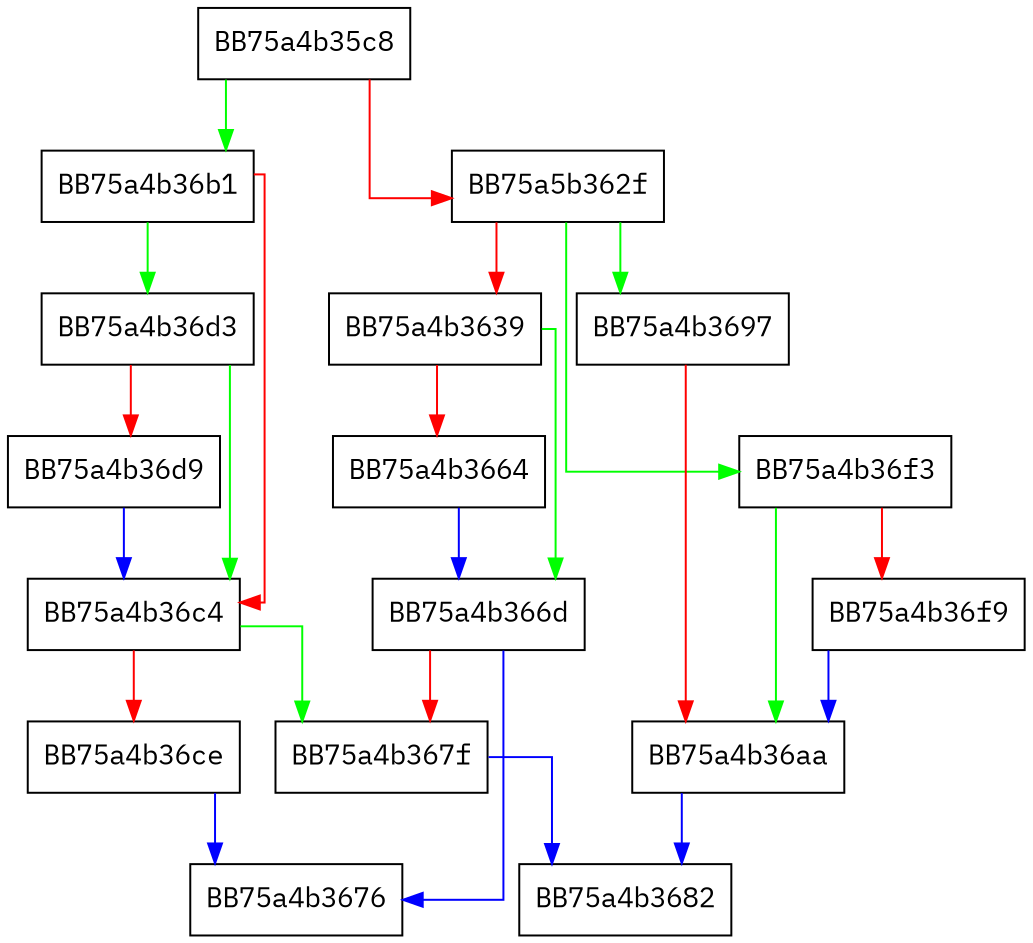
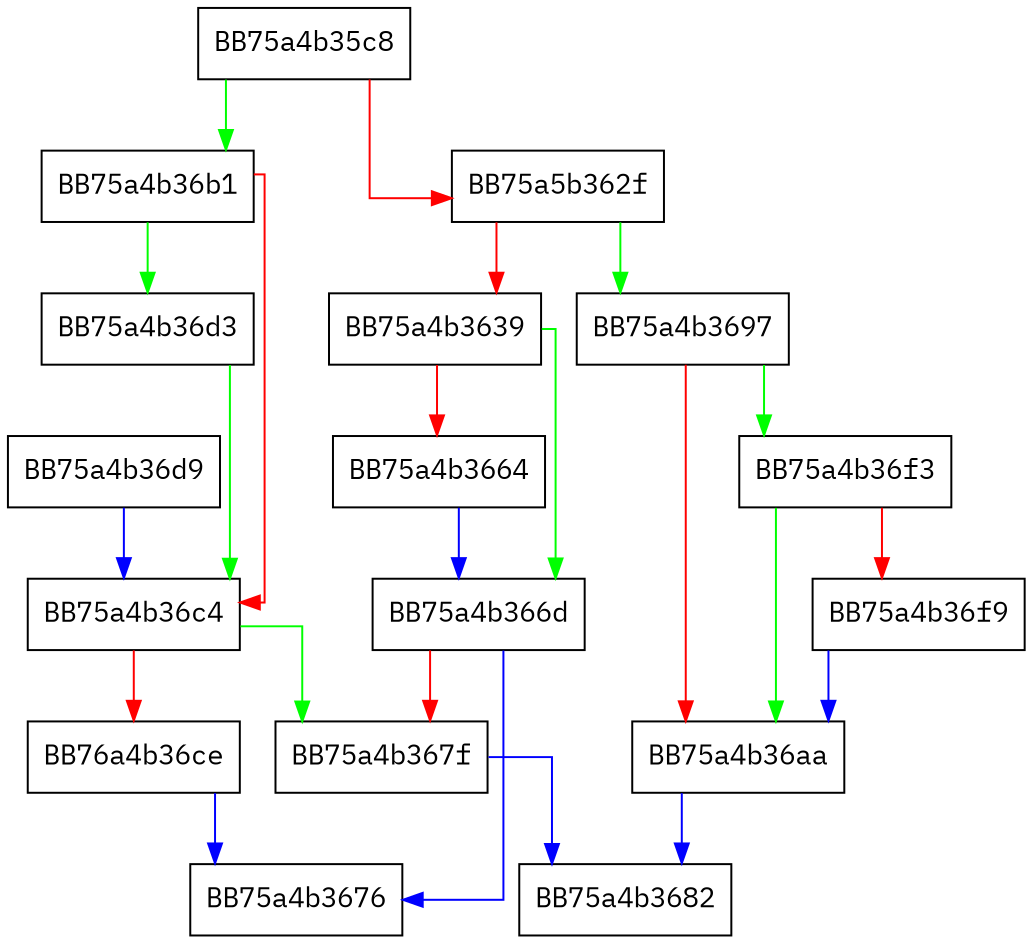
(131, 390) -> none
(568, 472) -> (764, 390)
(134, 757) -> (134, 757)
